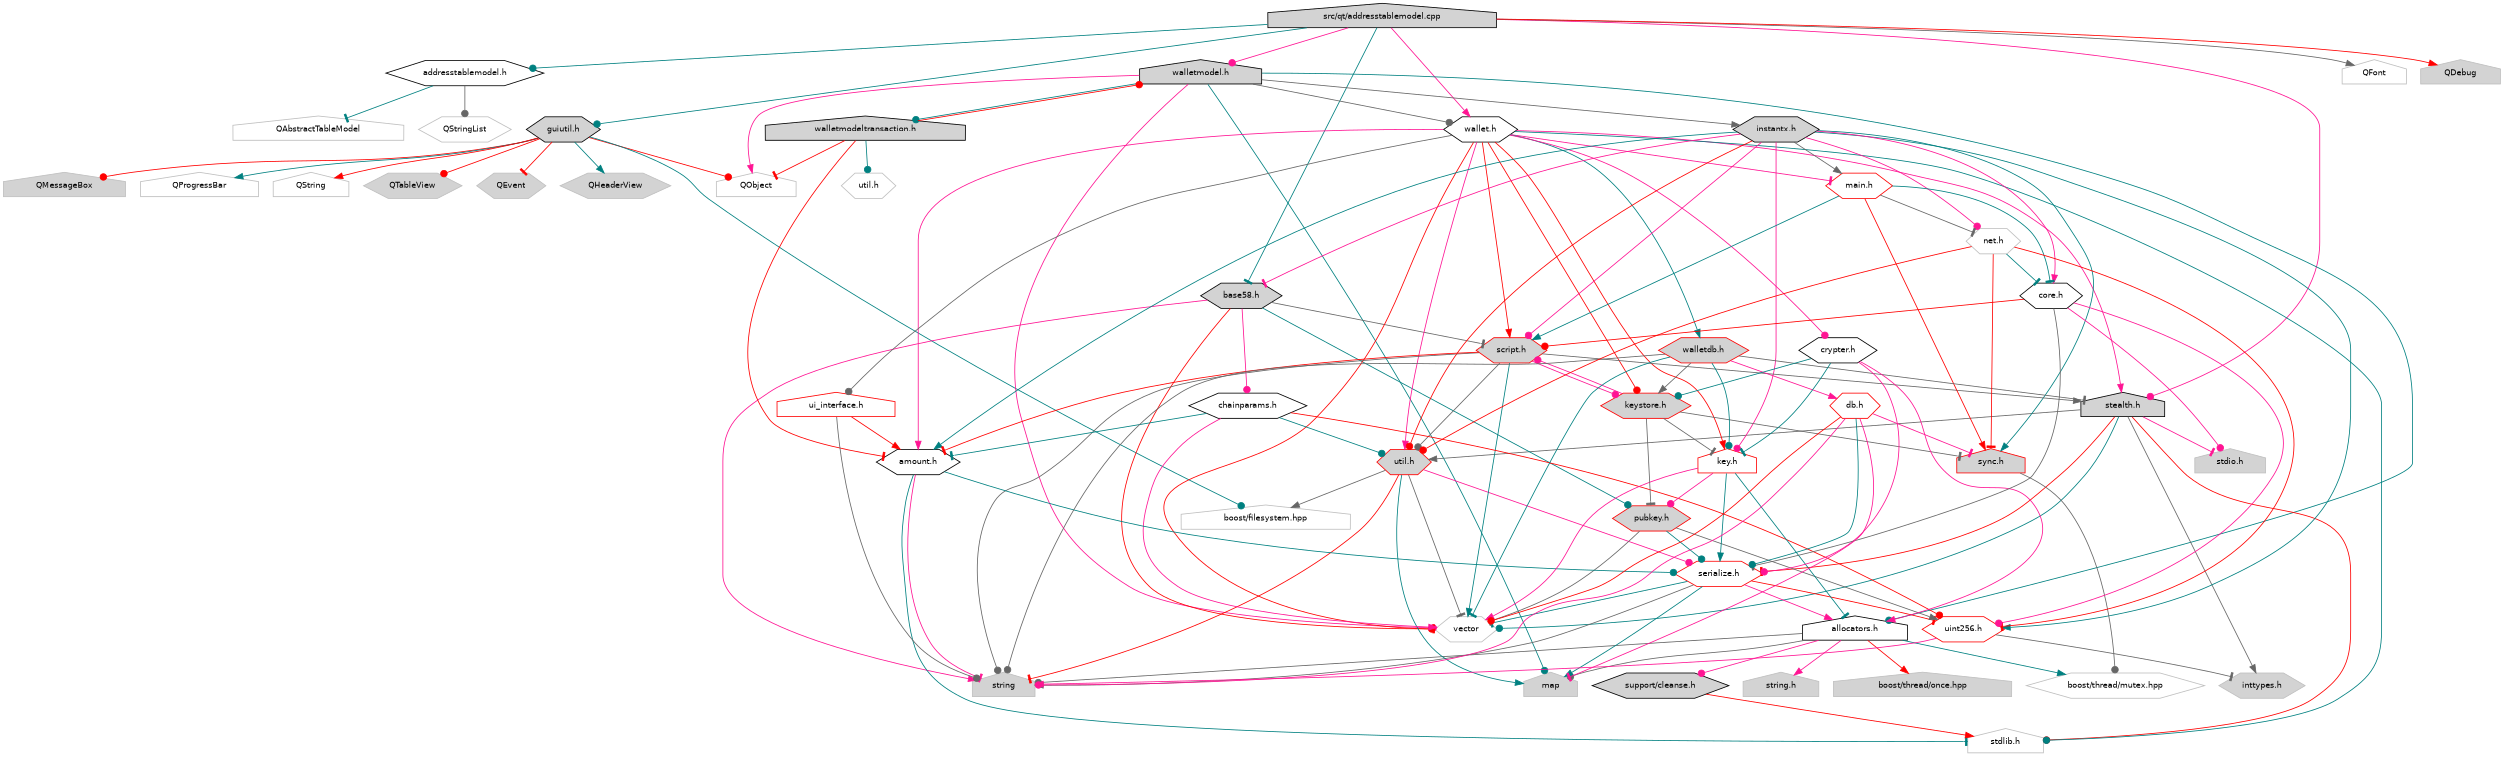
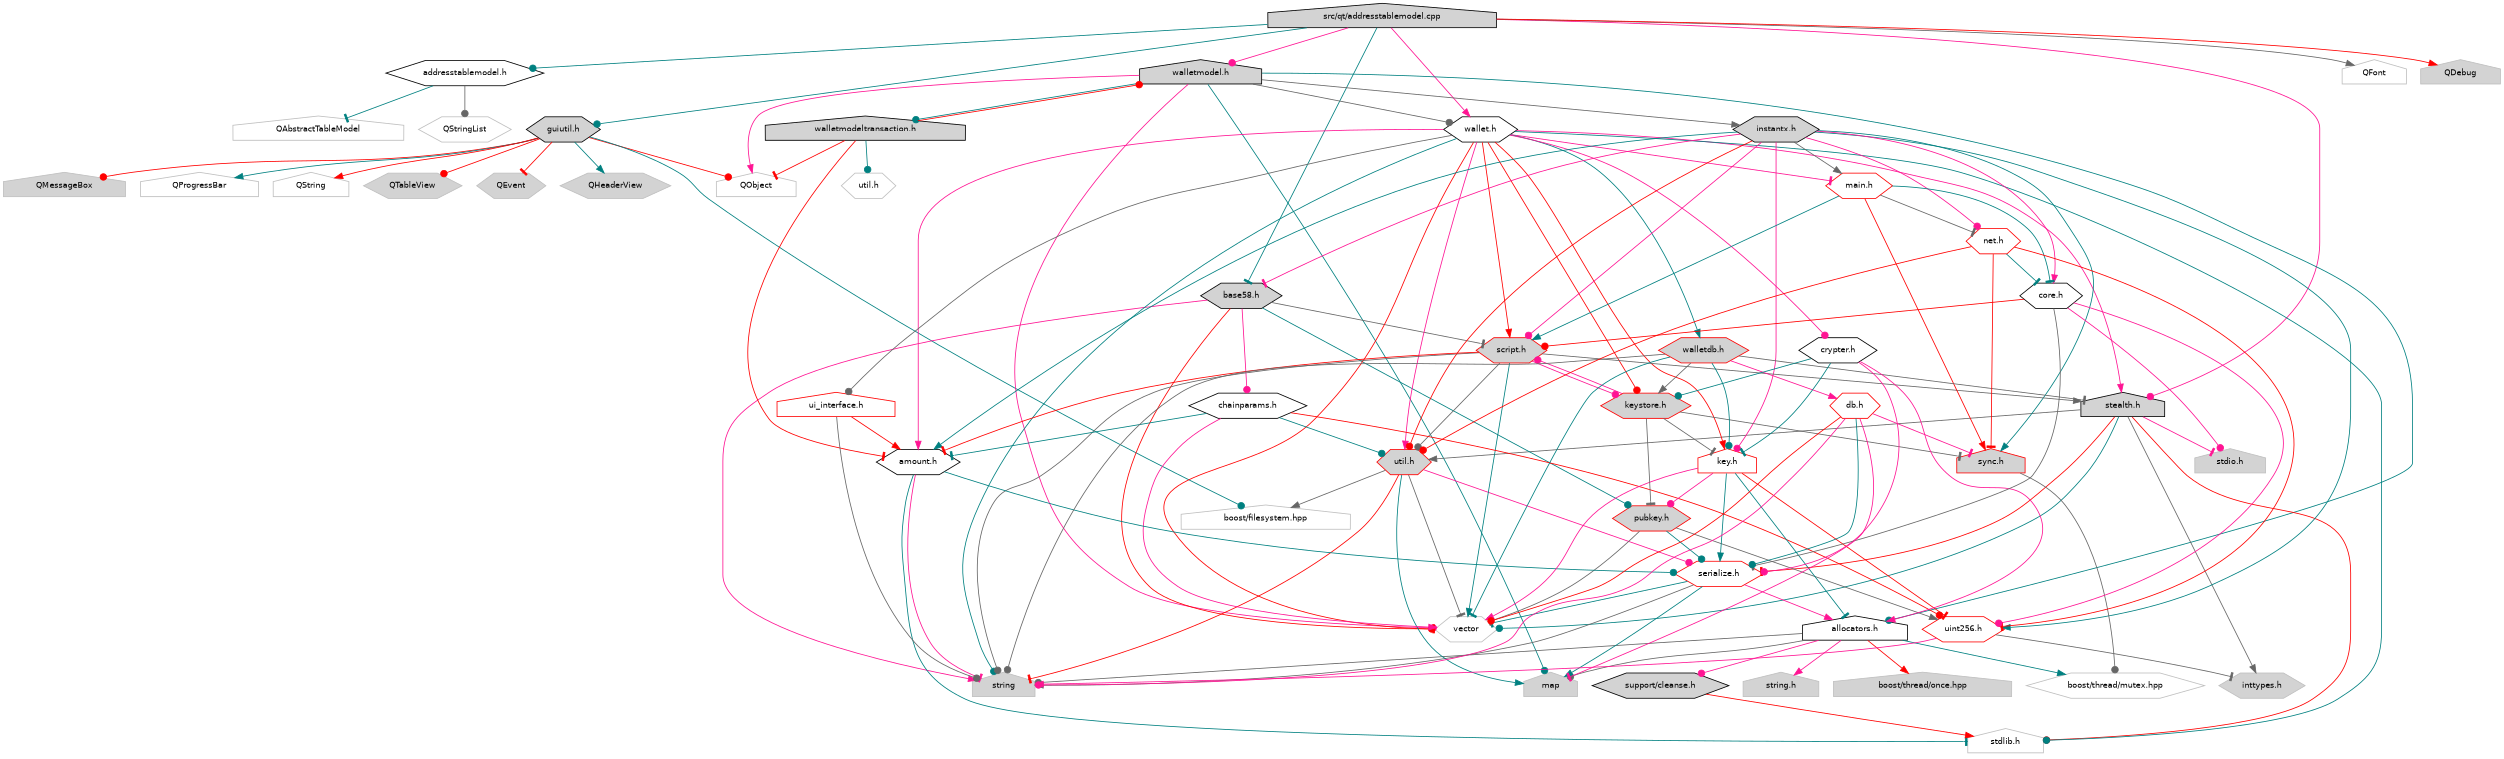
(1993, 241) -> (1993, 241)
none -> (1102, 345)
(1842, 599) -> (1852, 551)
